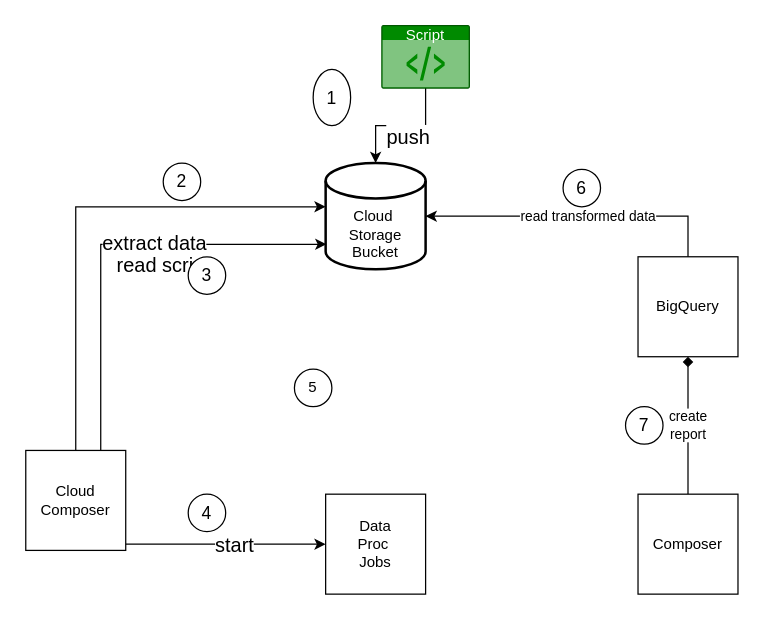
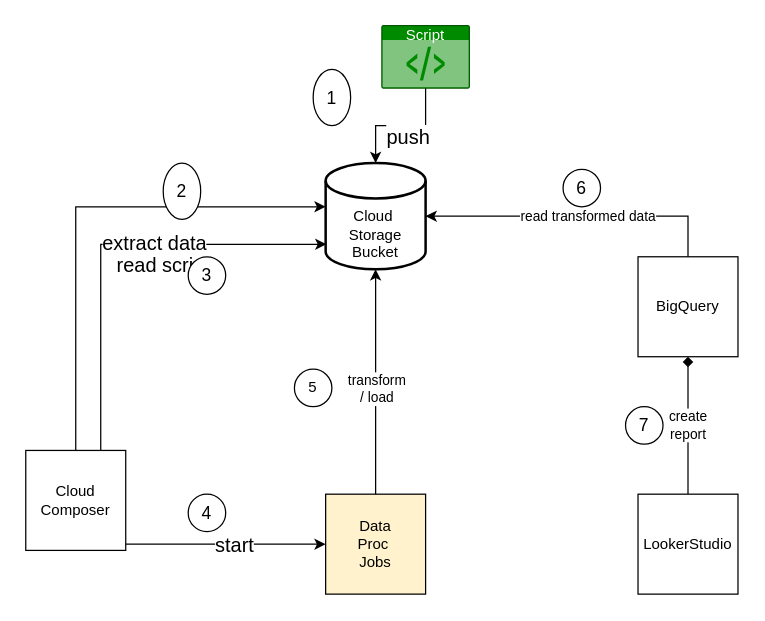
(182, 182) -> (182, 191)
none -> (376, 386)
(376, 544) -> (376, 544)
(688, 544) -> (688, 544)
